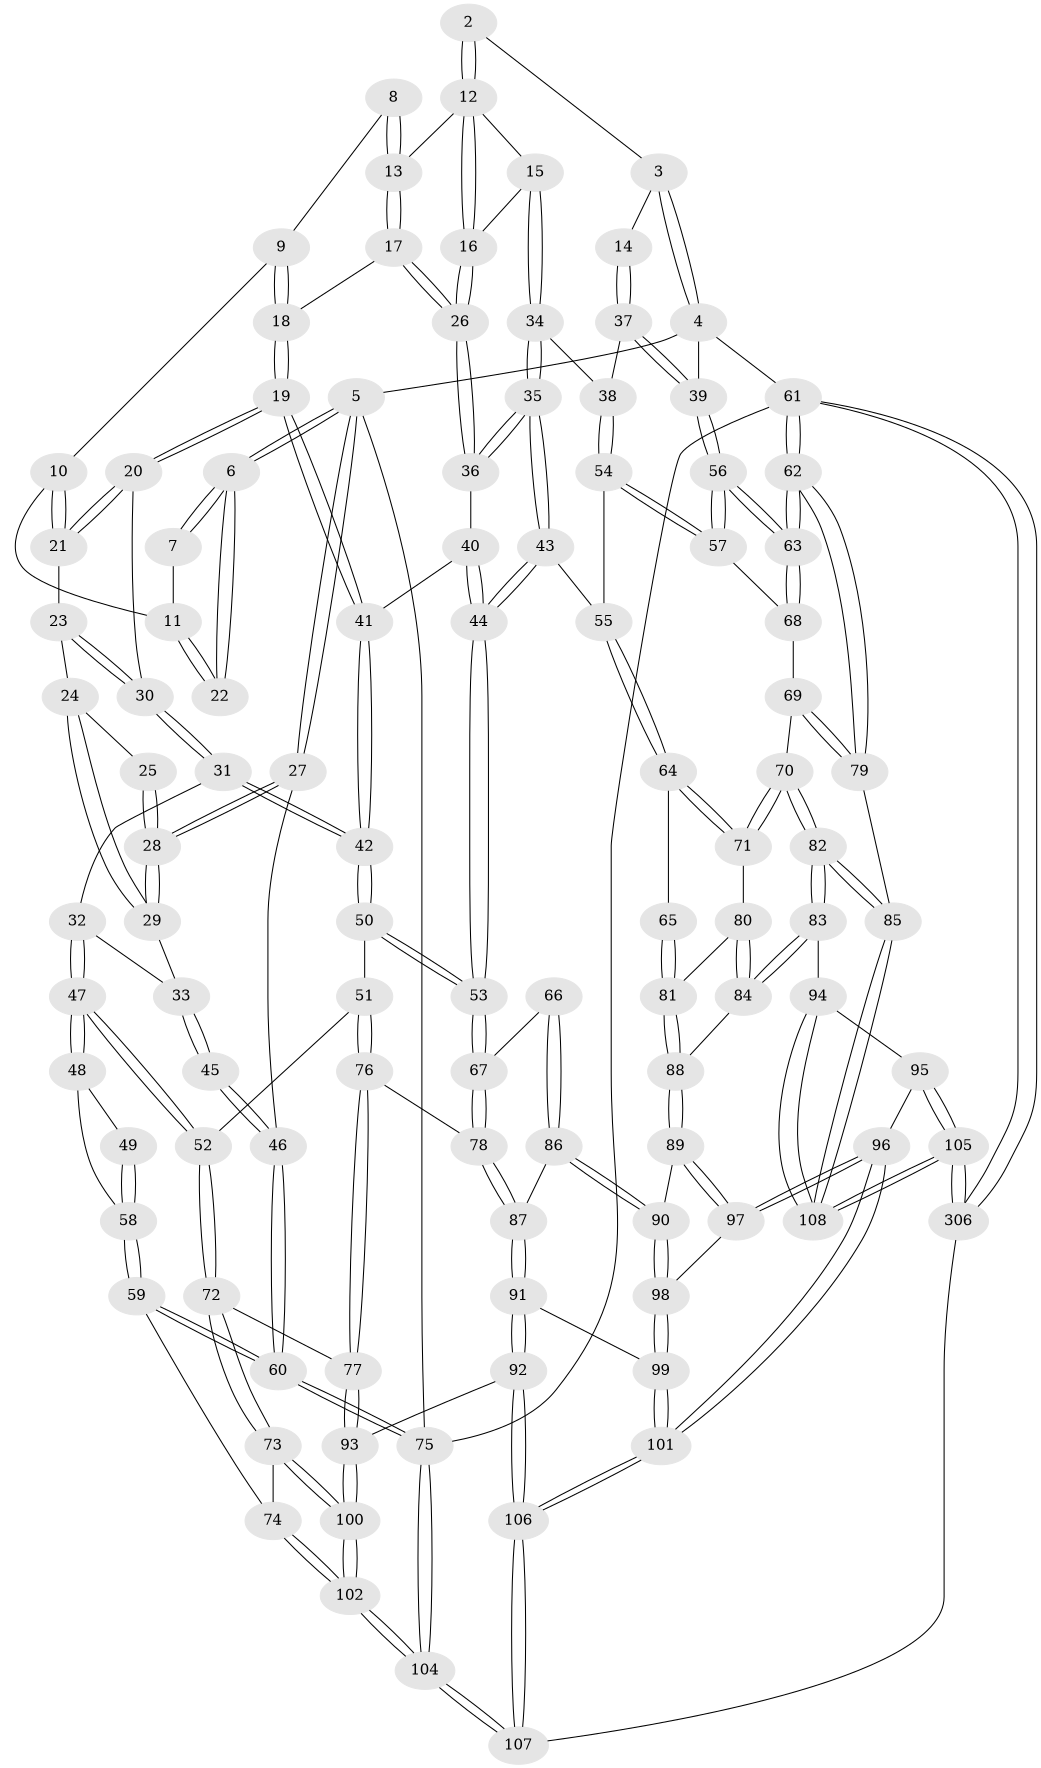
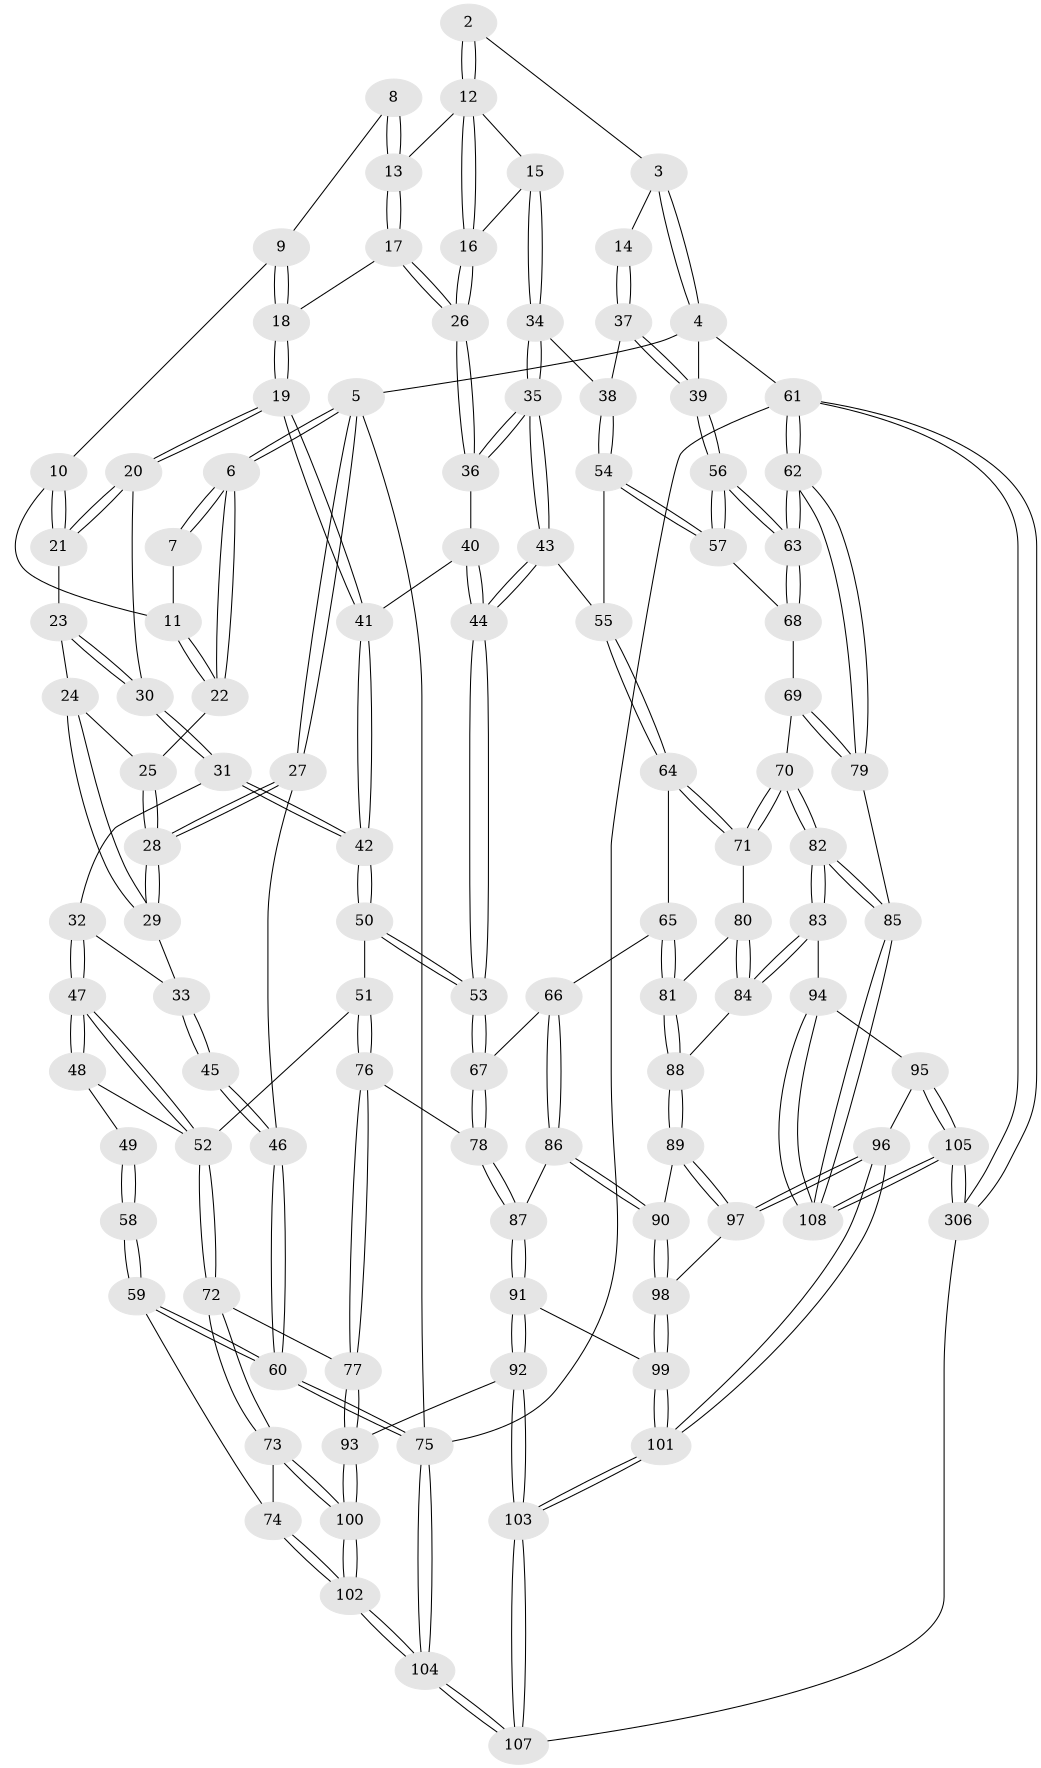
none -> (193, 726)
none -> (619, 954)
(86, 1151) -> (140, 1109)
(519, 1521) -> (519, 1521)
